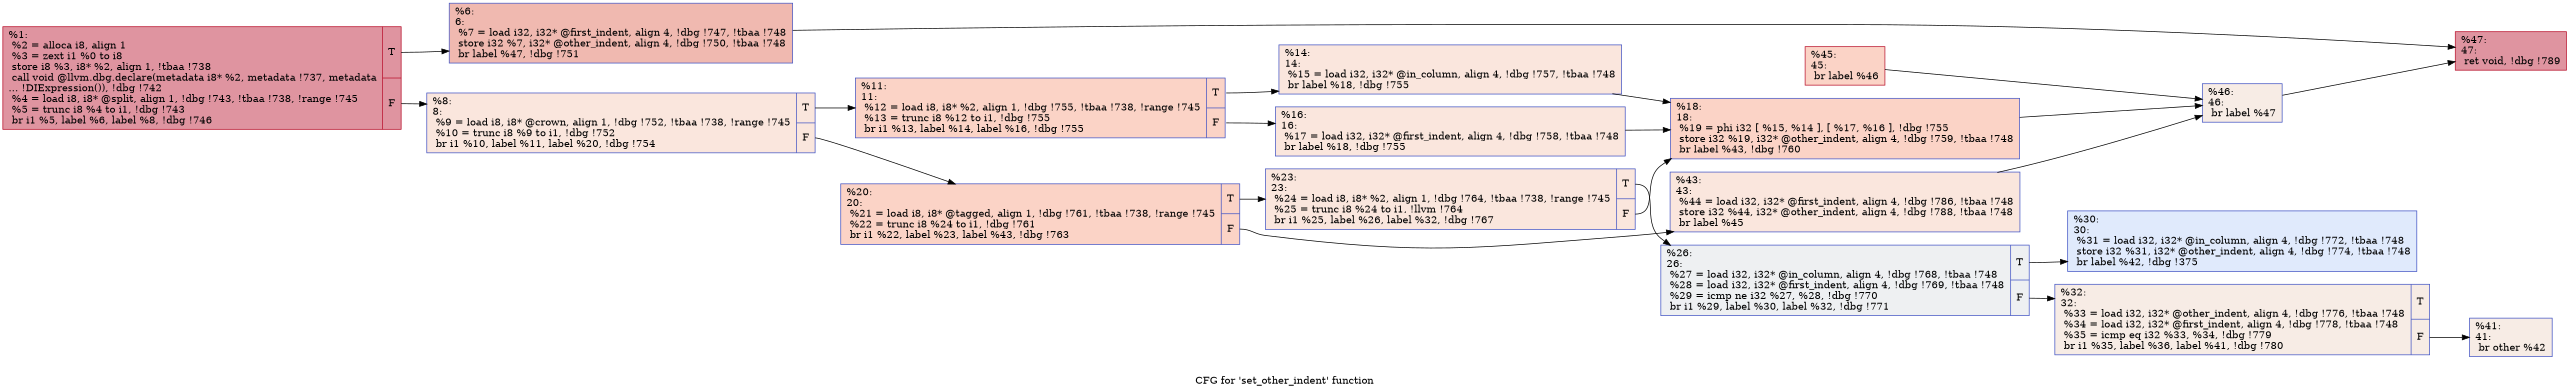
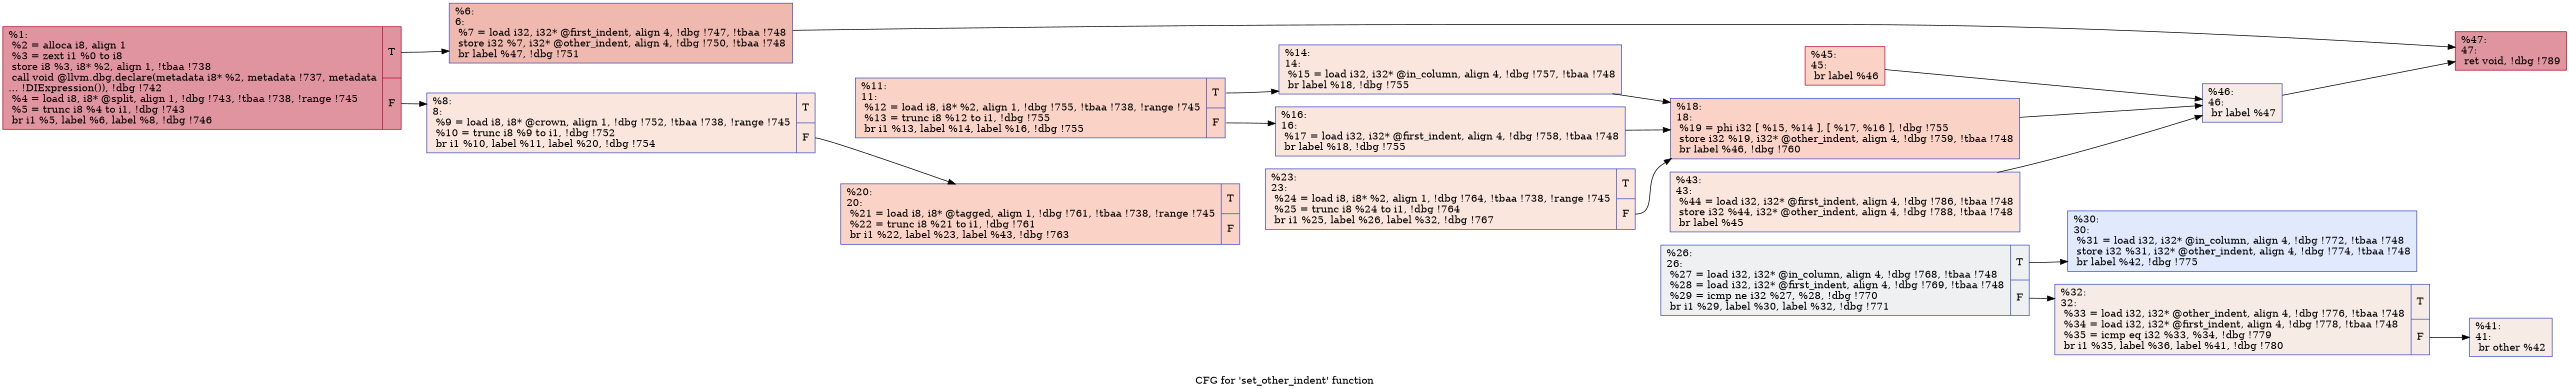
(831, 108) -> none
(1738, 150) -> (1738, 150)
(1249, 199) -> none
(1367, 209) -> (1366, 209)
(1650, 211) -> none
(941, 224) -> (941, 224)
(1453, 248) -> none
(2136, 262) -> (2136, 262)
